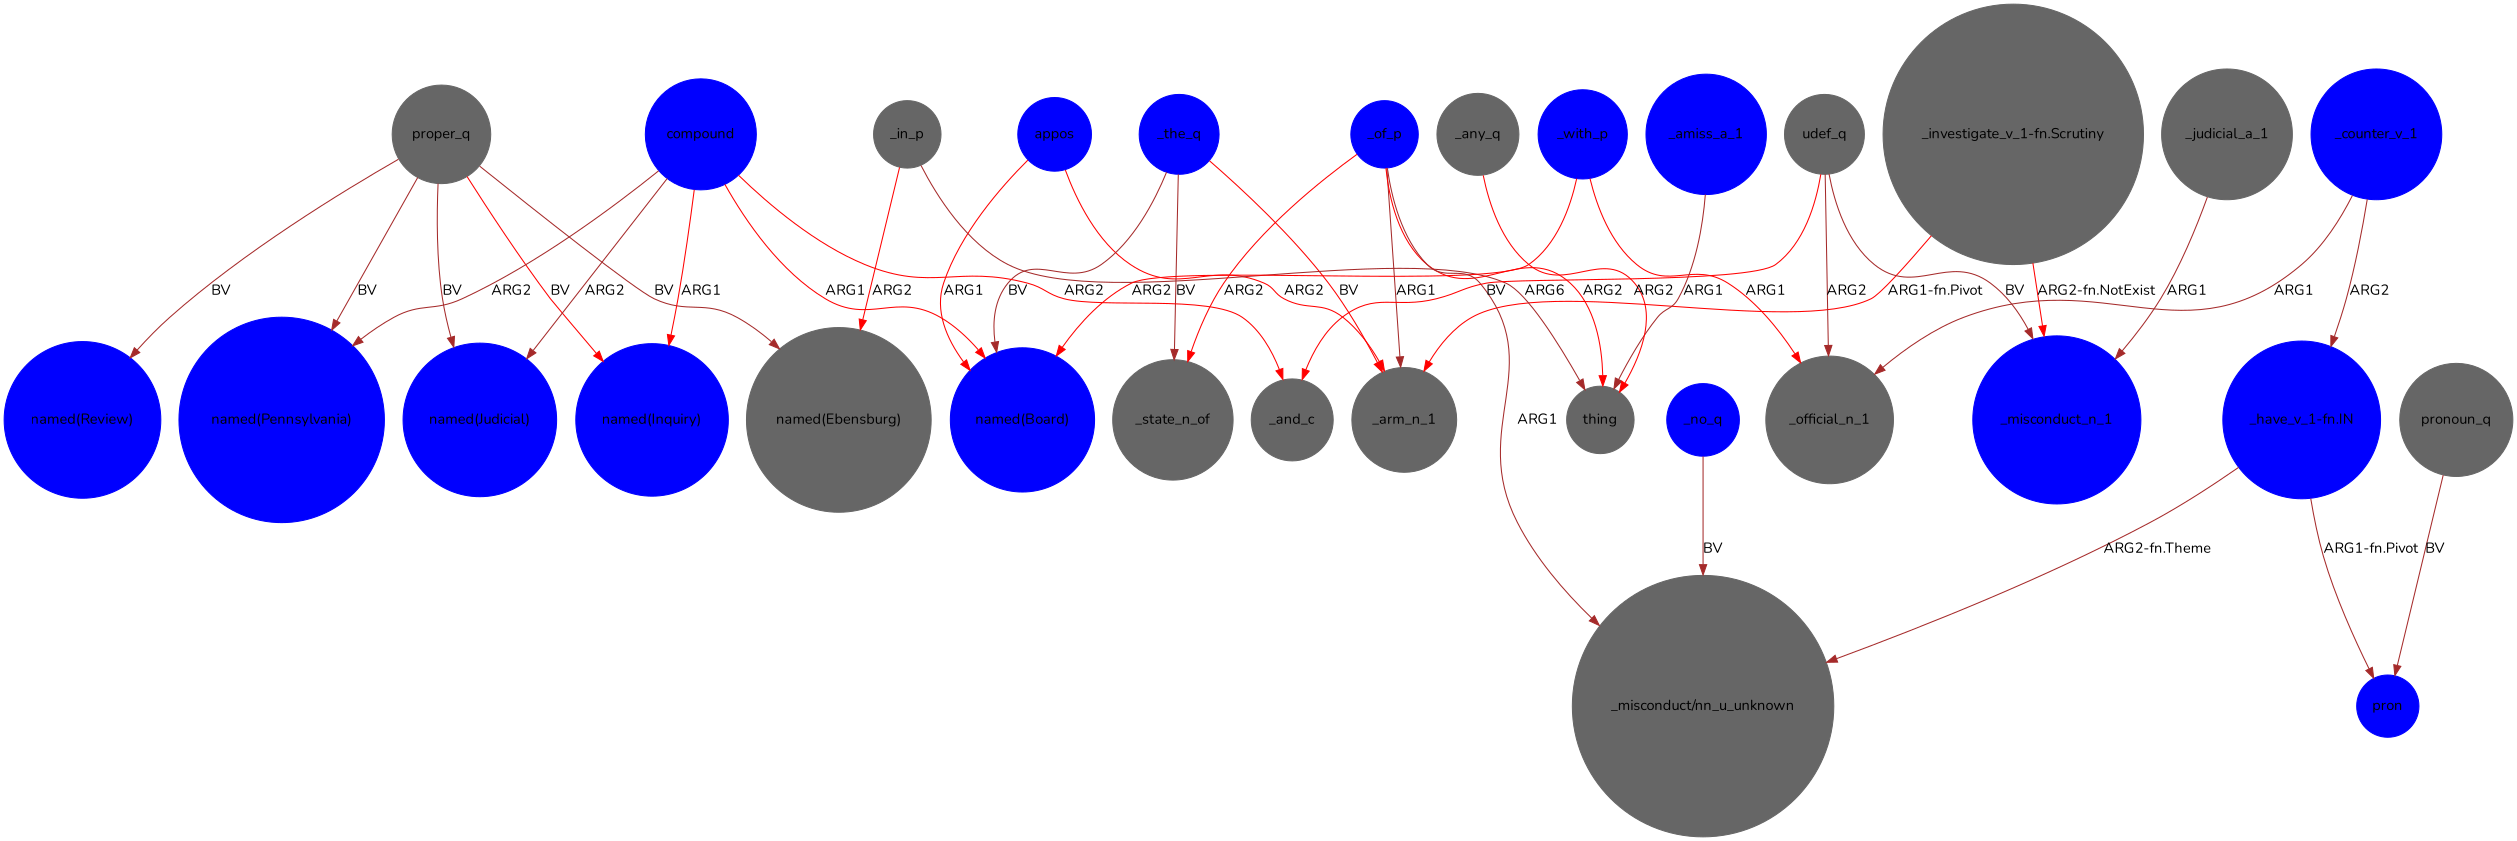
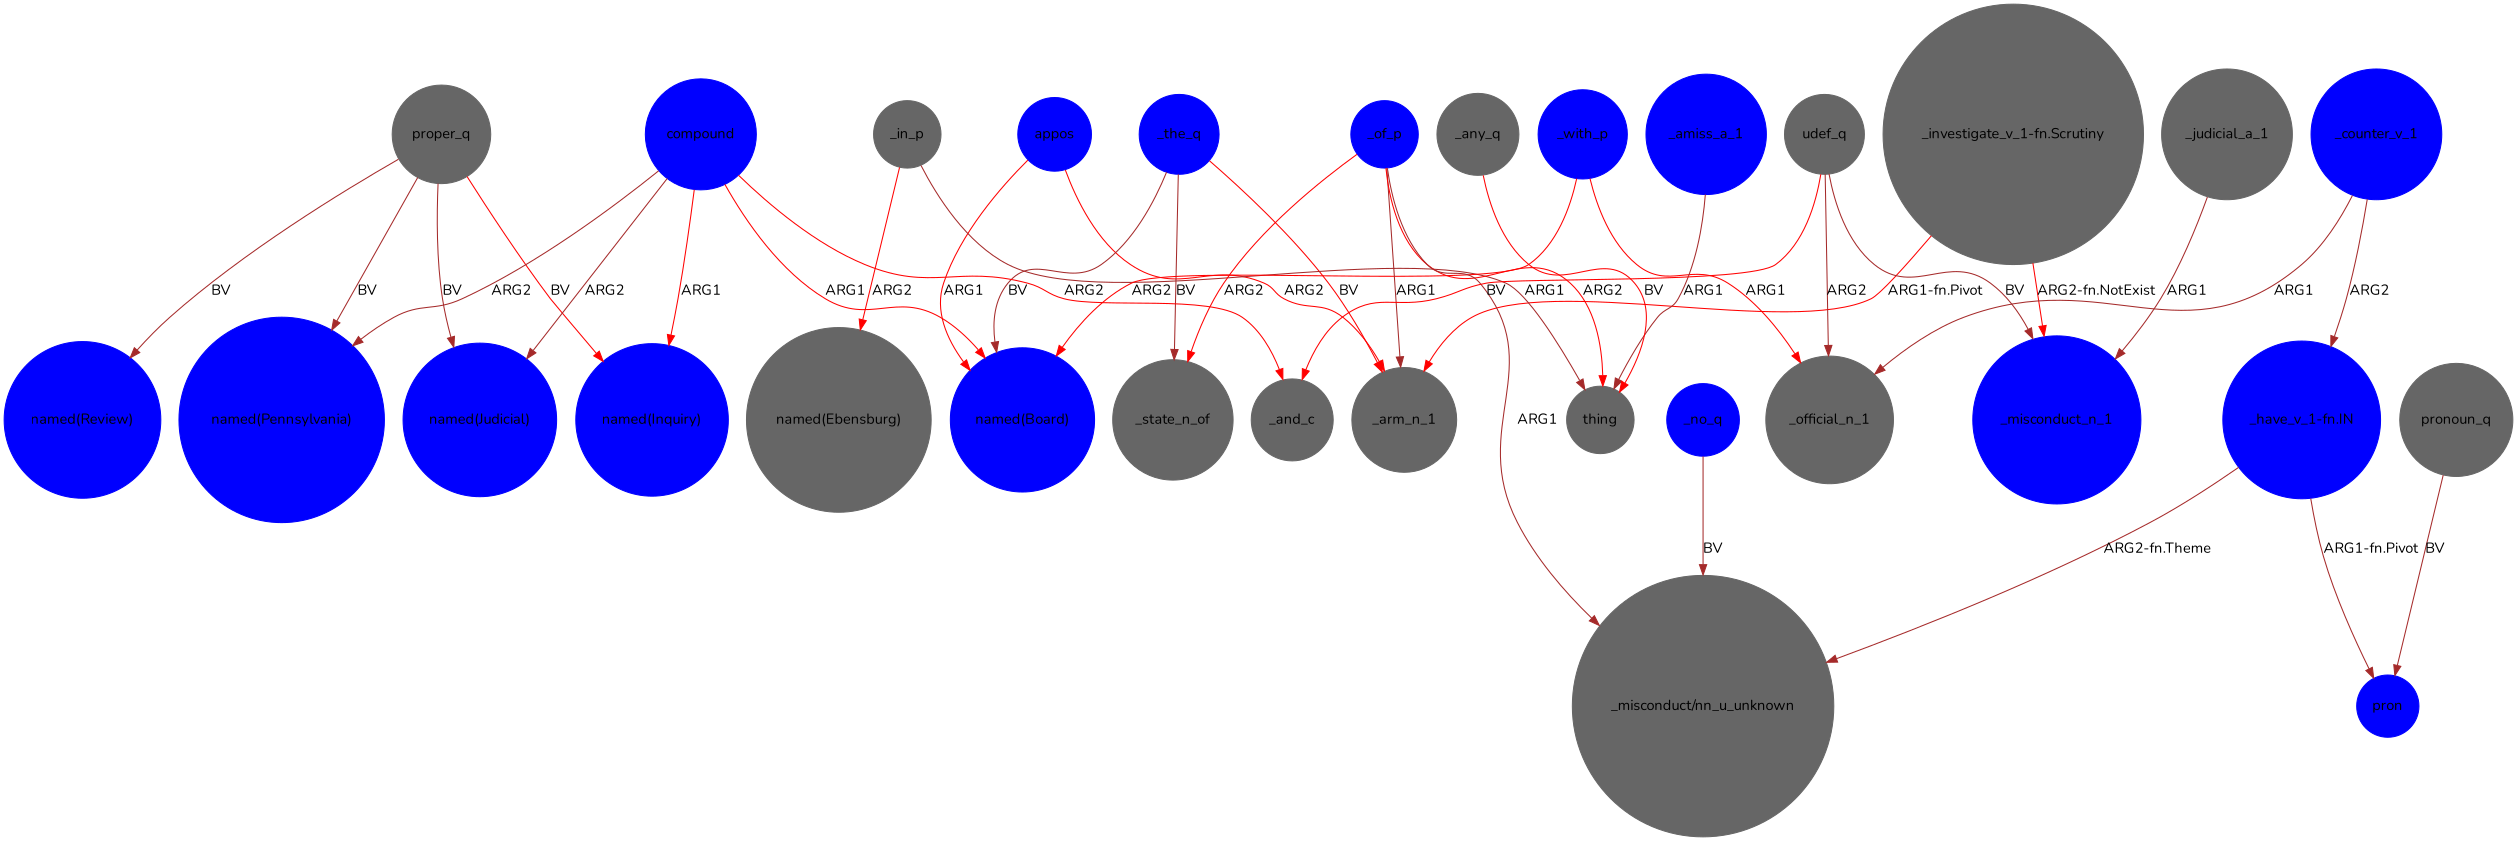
(617, 273) -> none
(1545, 291) -> (1545, 291)
(1654, 291) -> (1654, 291)
